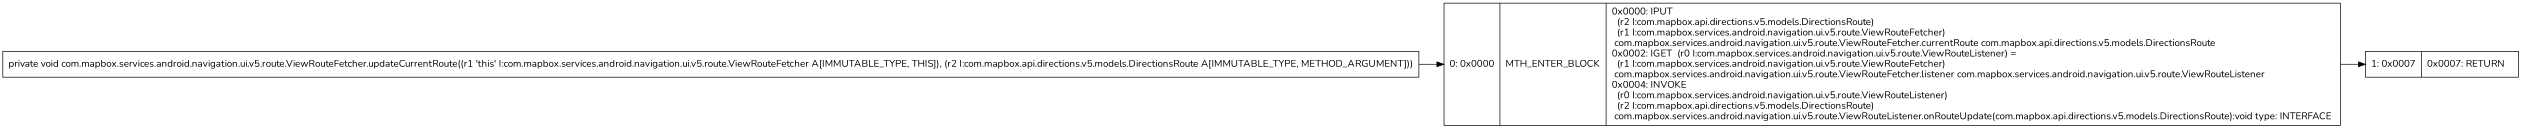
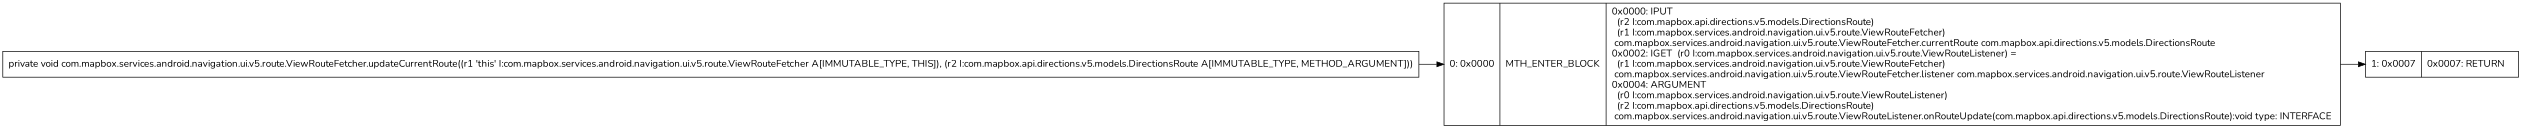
(1652, 85) -> (1662, 85)
